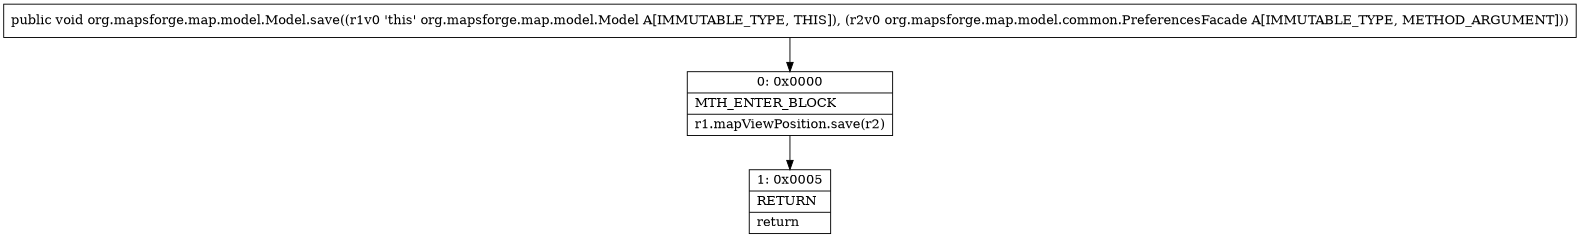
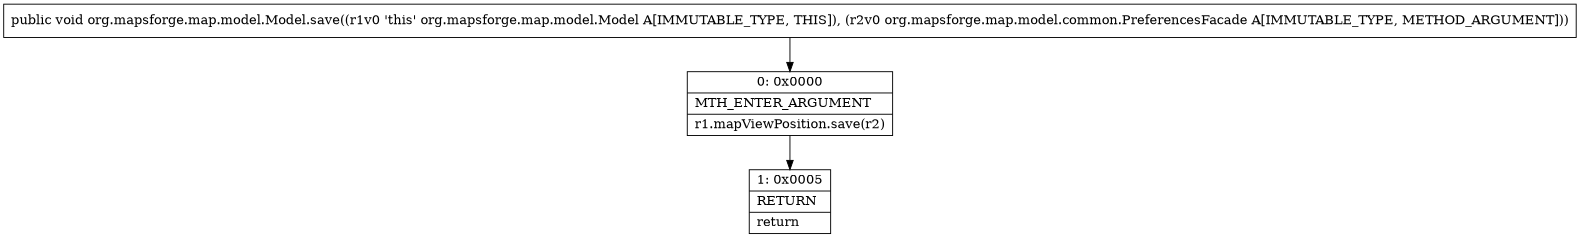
(766, 103) -> (783, 103)
